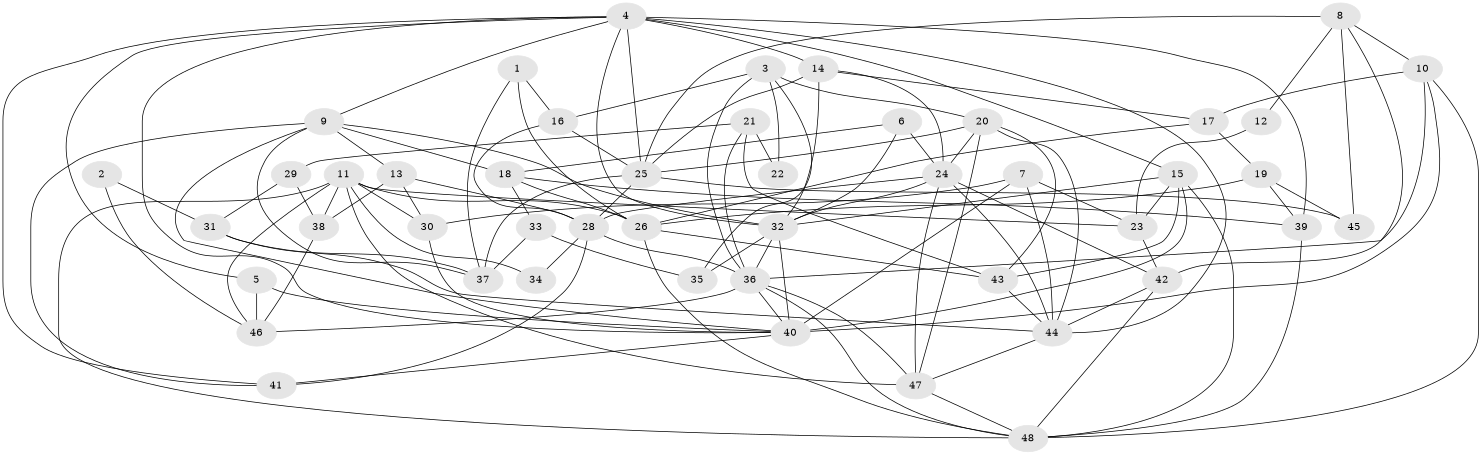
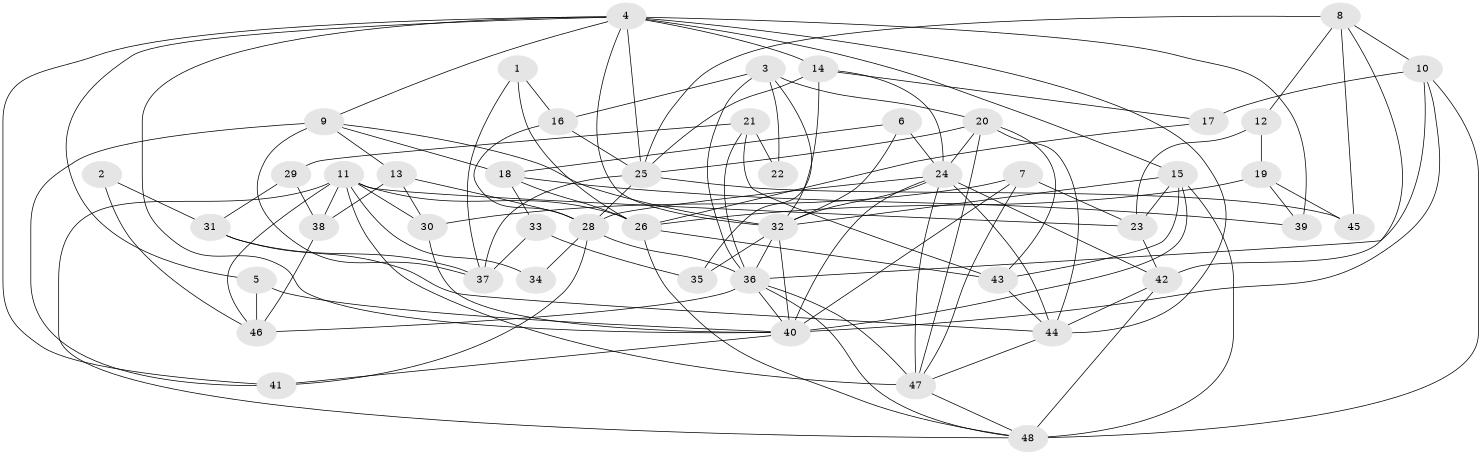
(1235, 148) -> (1261, 148)
(1046, 252) -> (964, 283)
(382, 282) -> (845, 235)
(1231, 406) -> none
